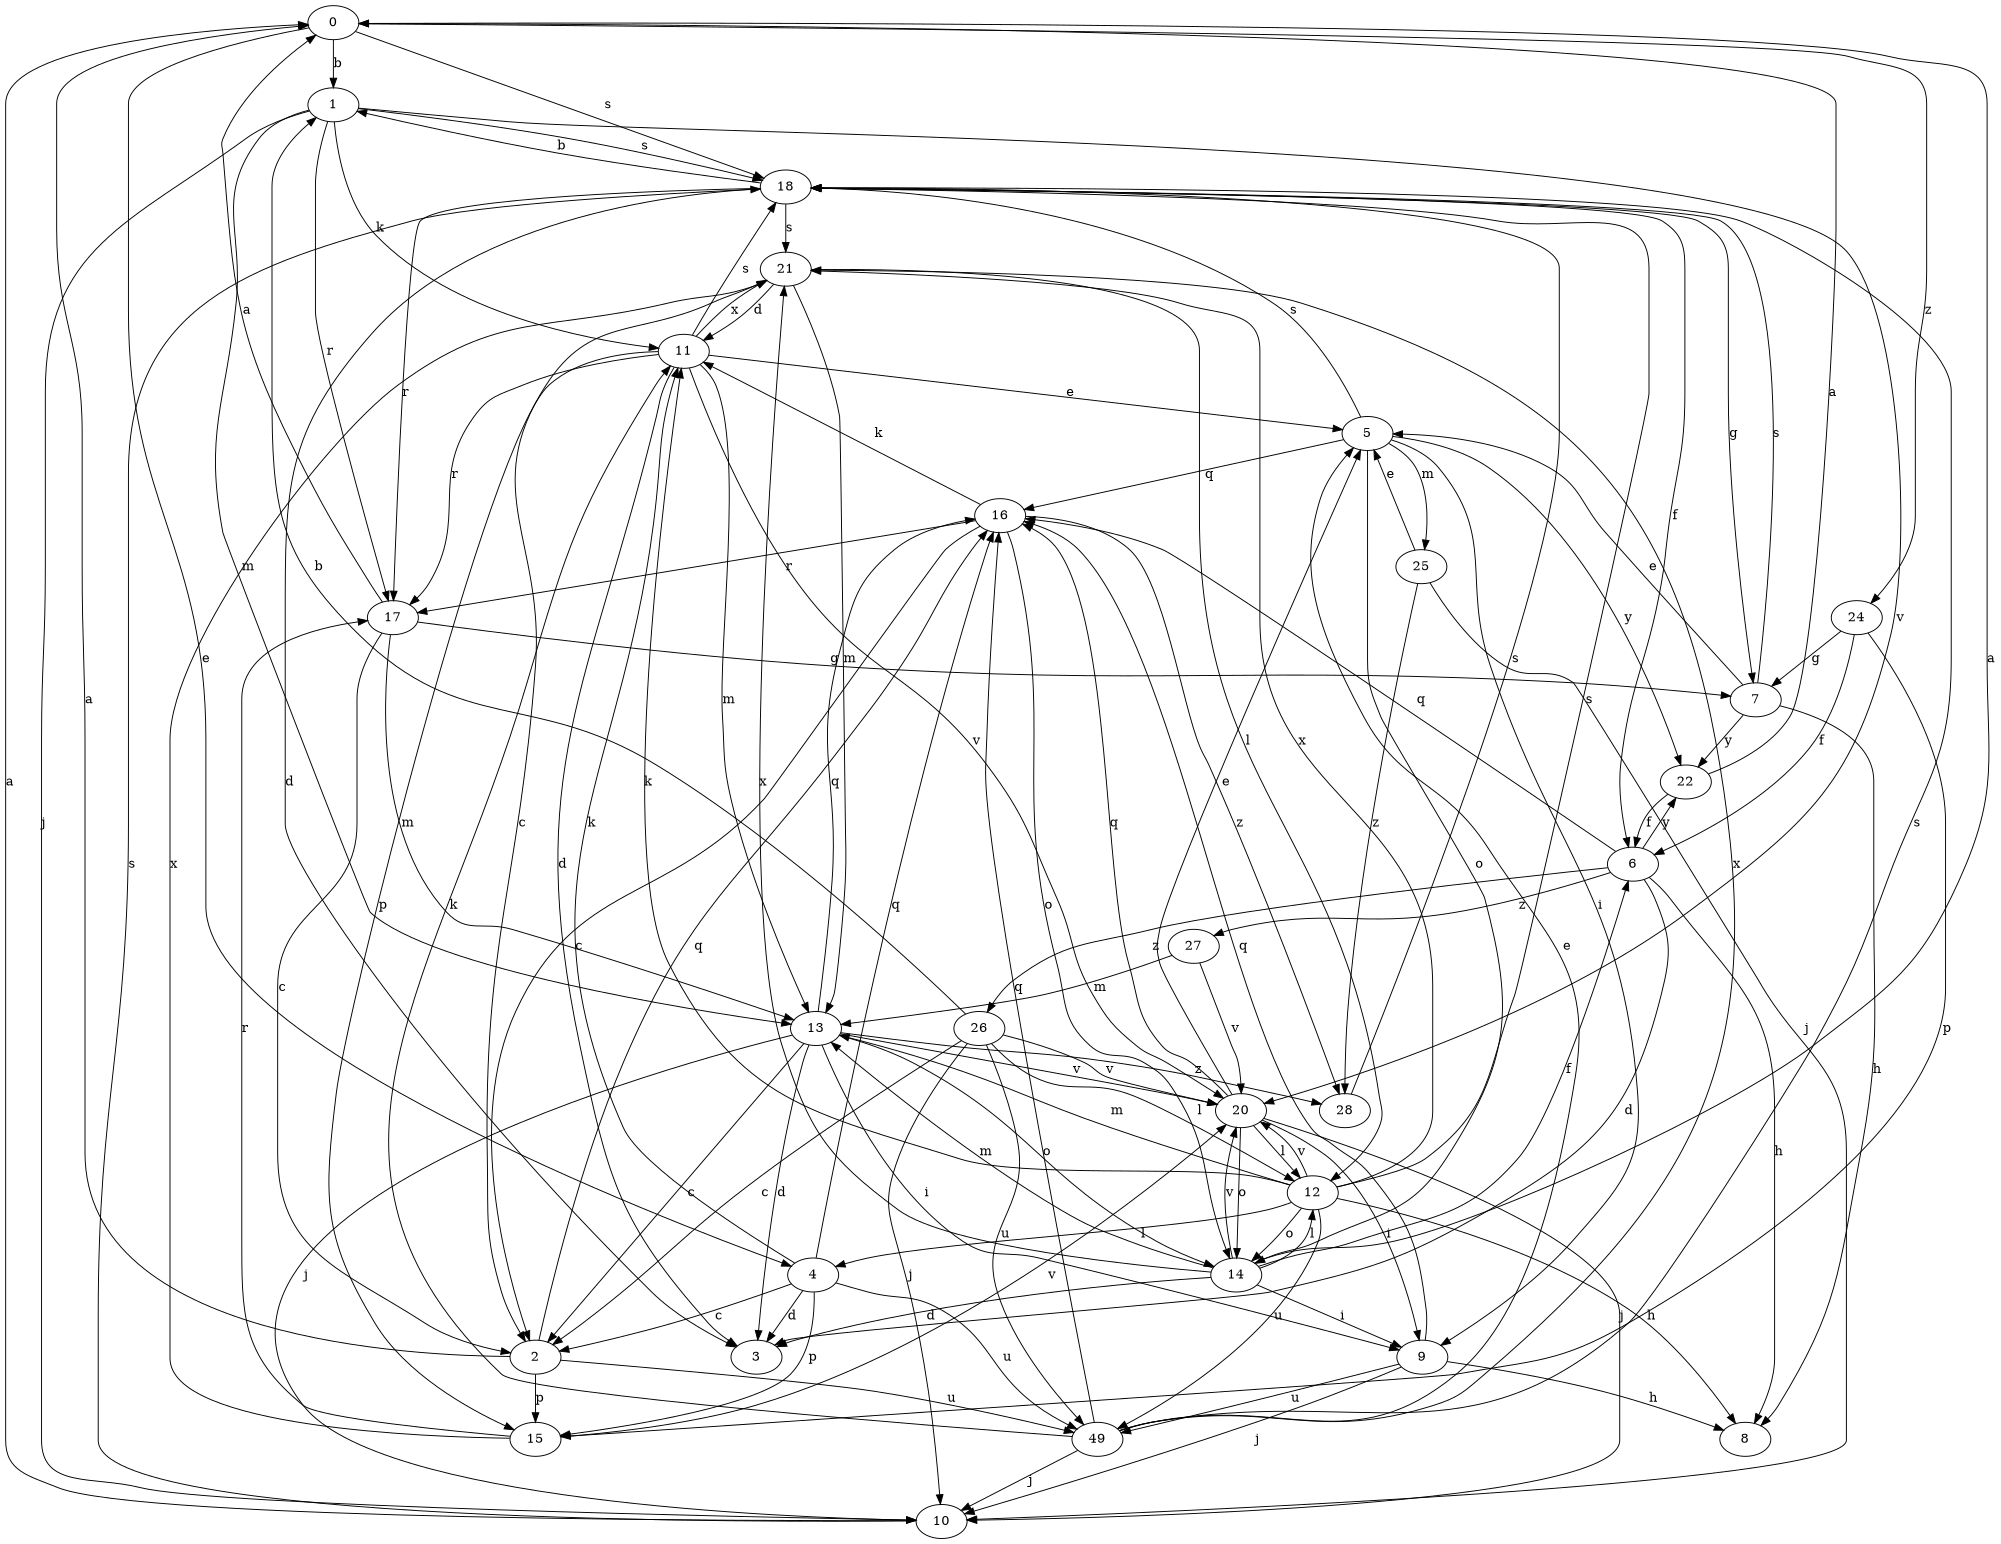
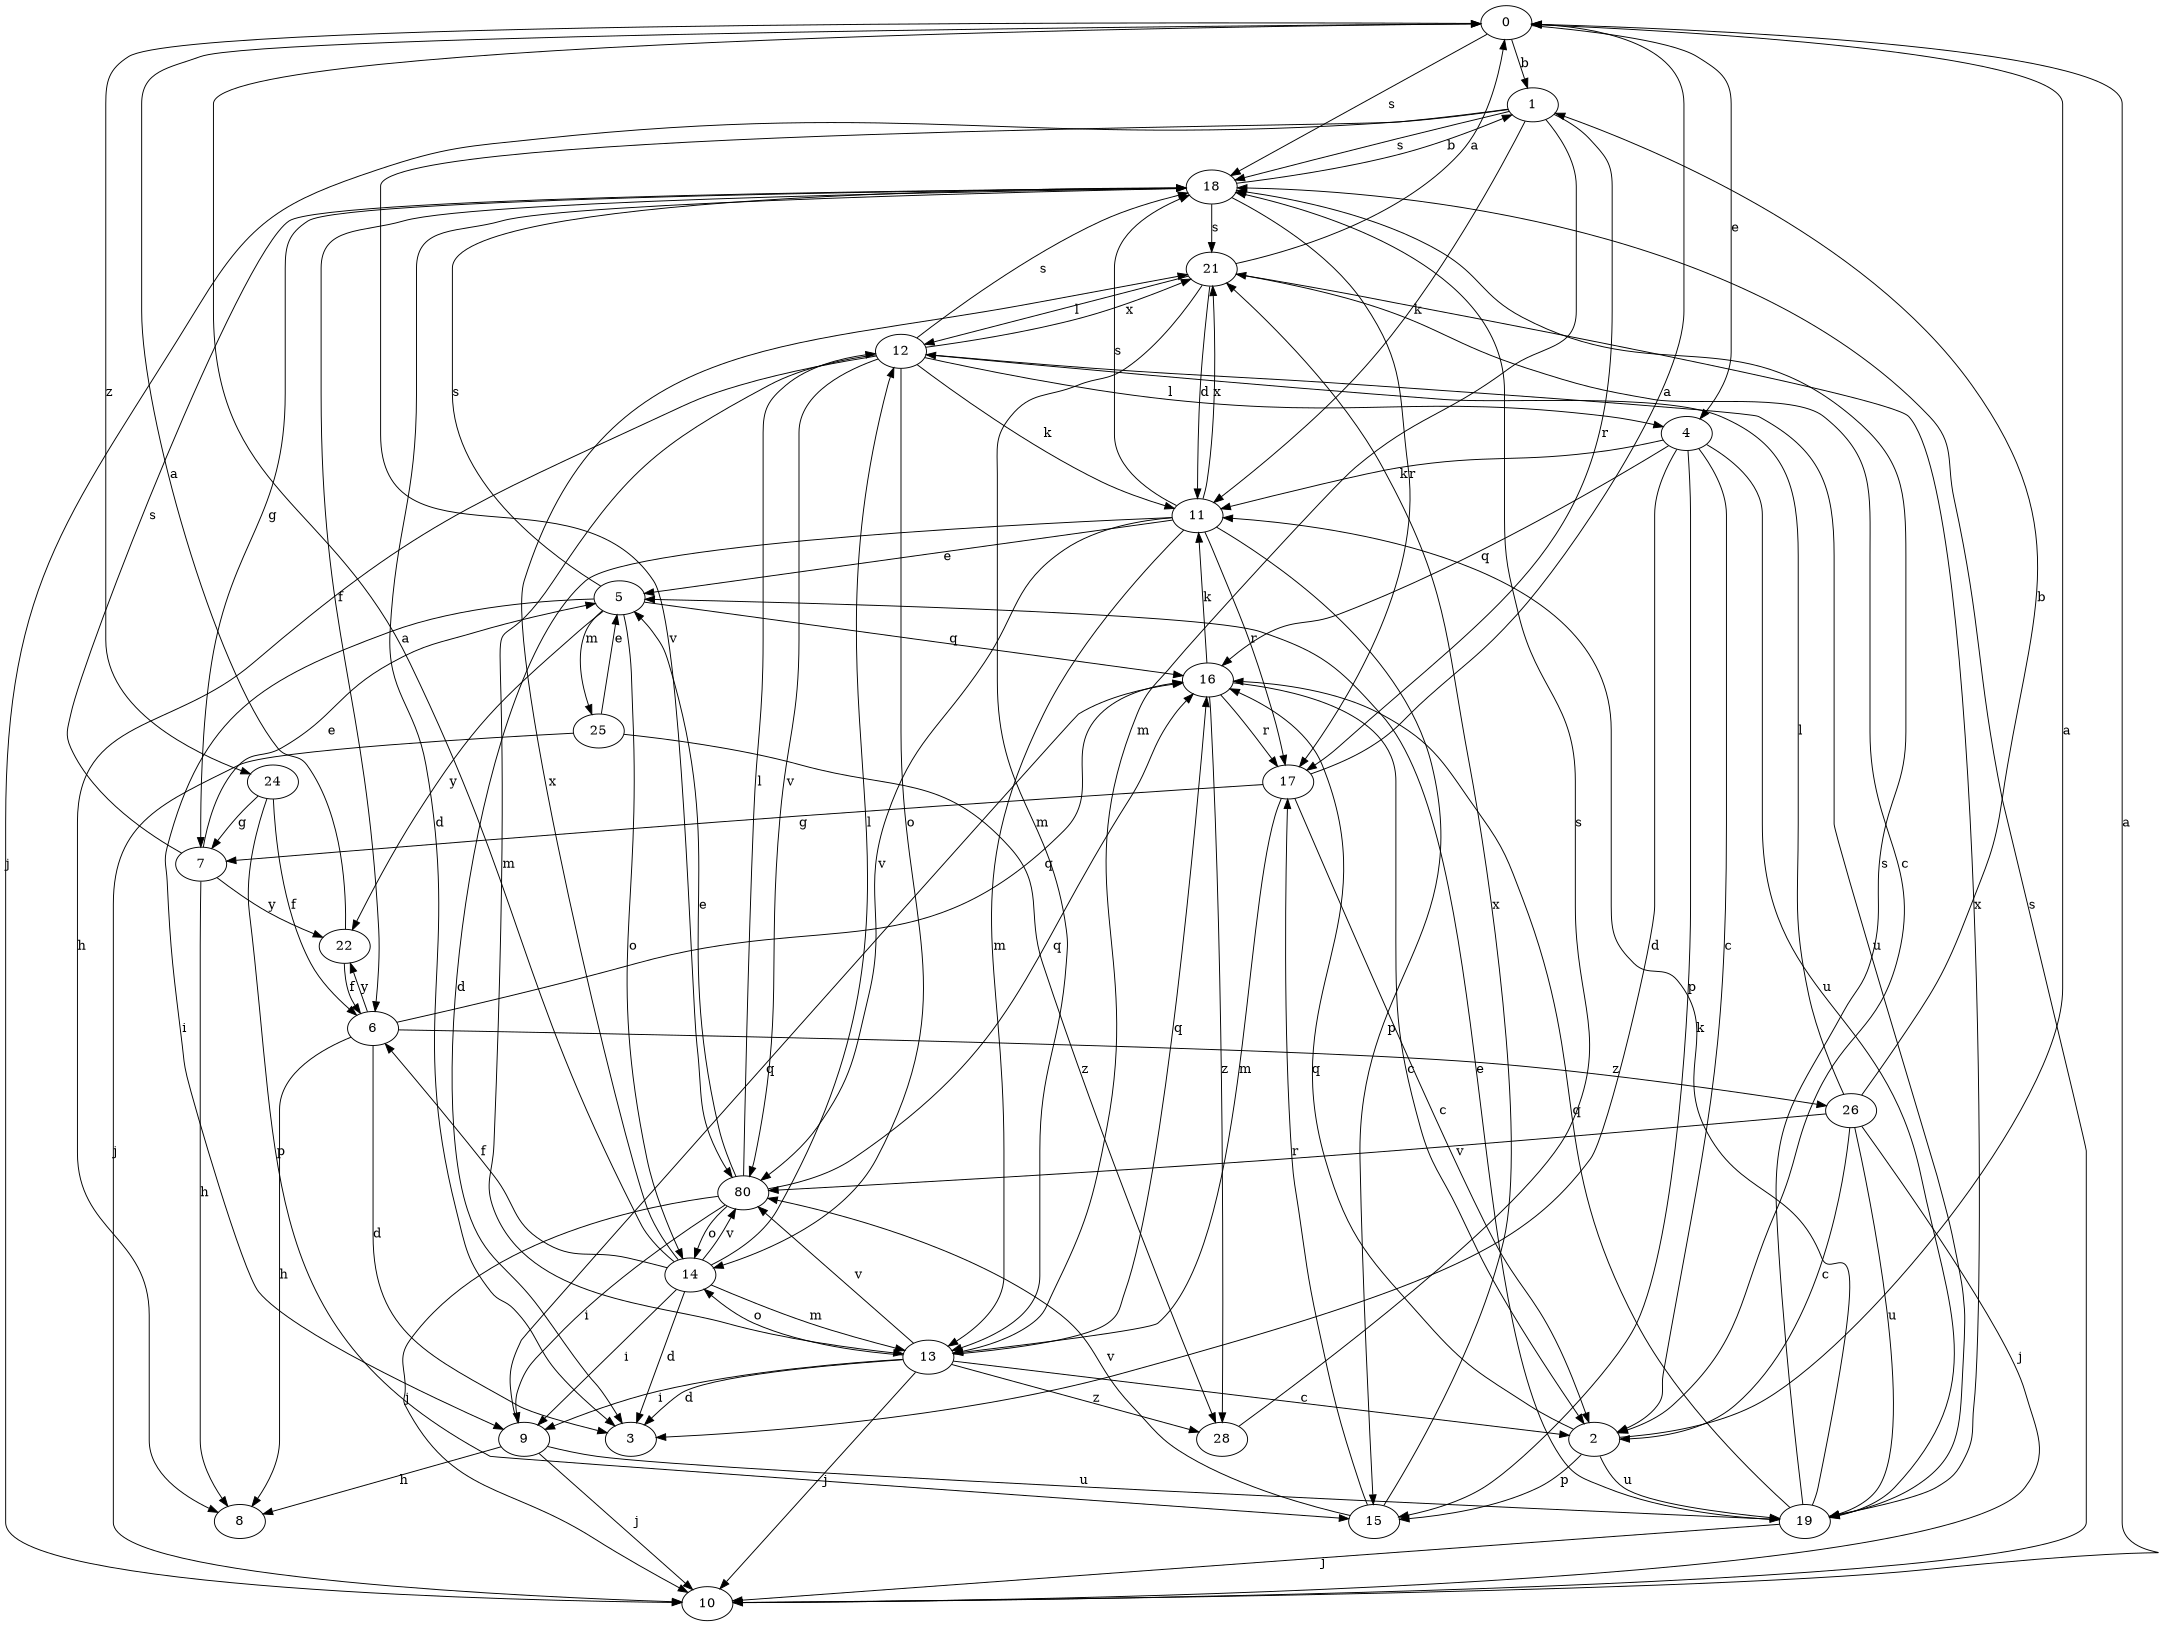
none -> (1414, 192)
(1049, 926) -> none
(1194, 946) -> none
(1241, 1111) -> (743, 1193)
(1097, 1439) -> (1805, 1522)
